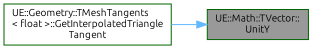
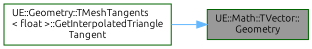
(258, 25) -> (258, 25)
